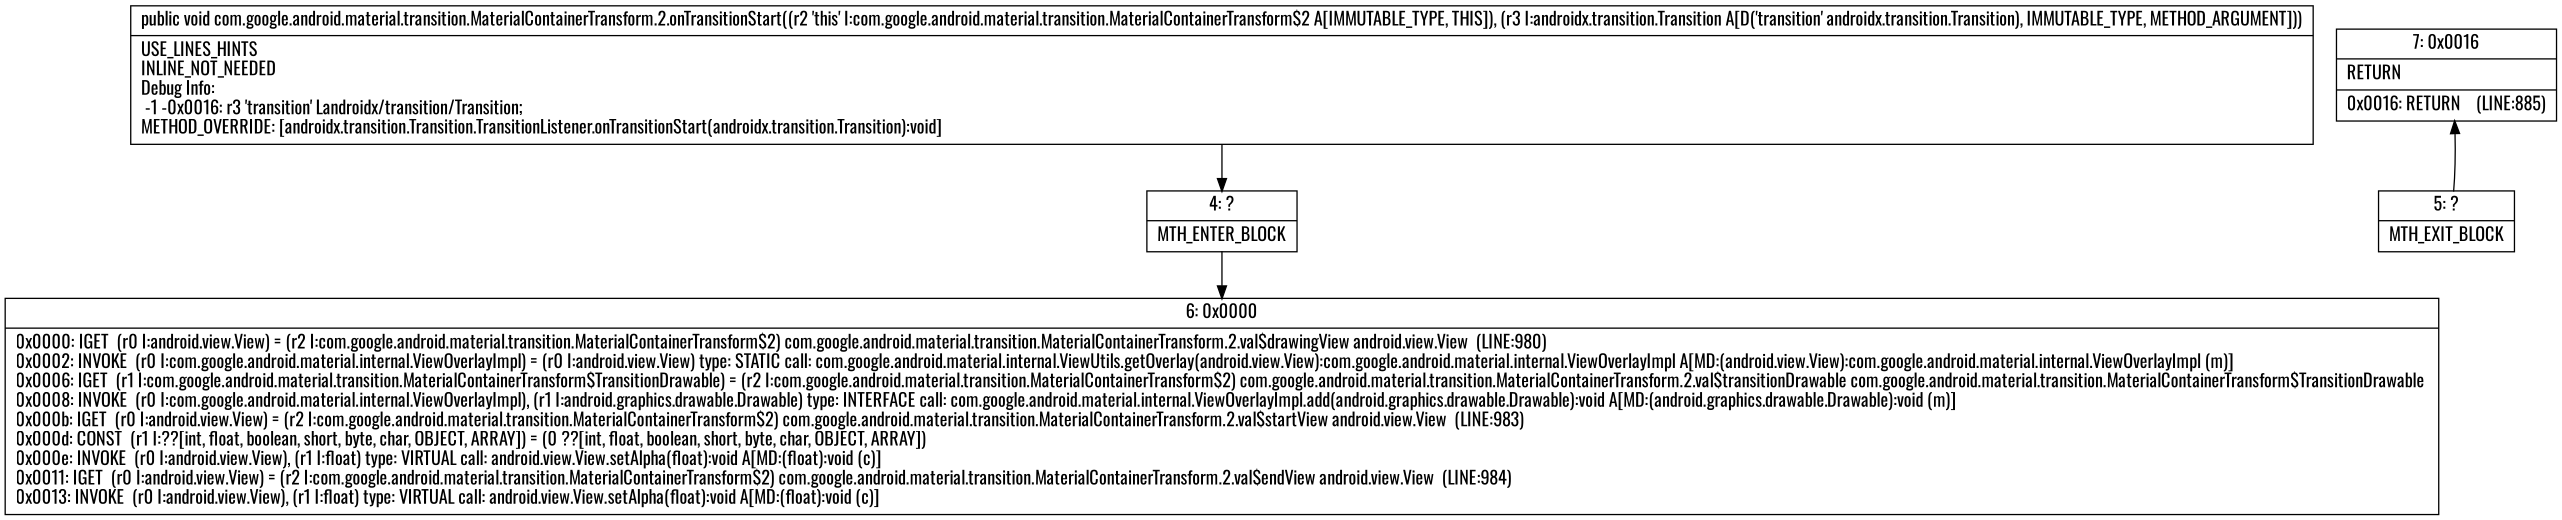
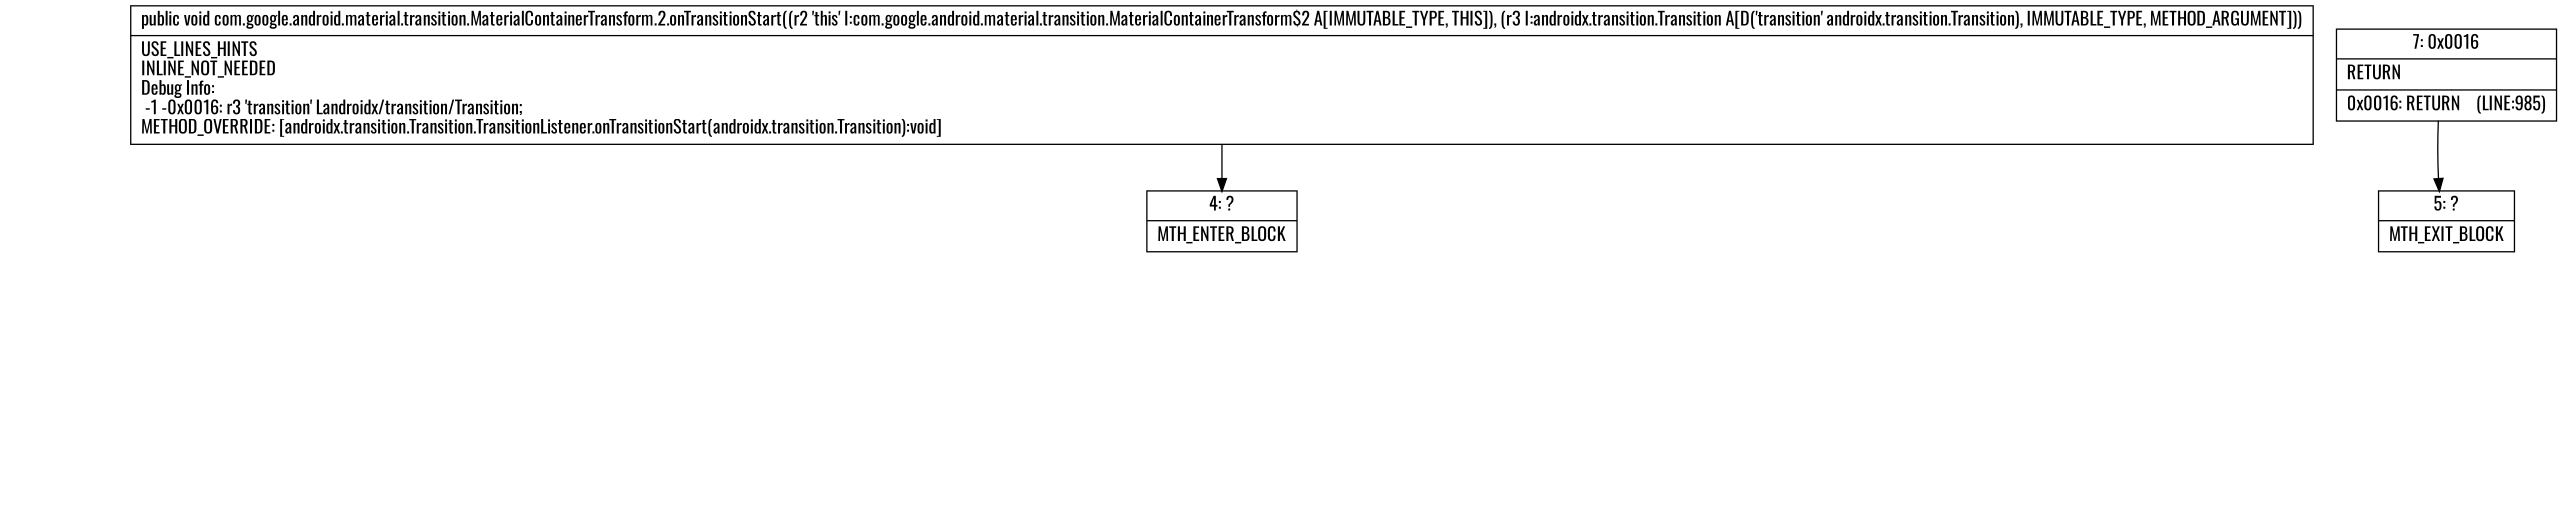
(2446, 105) -> (2446, 105)
(2455, 163) -> (2438, 150)
(1222, 406) -> none
